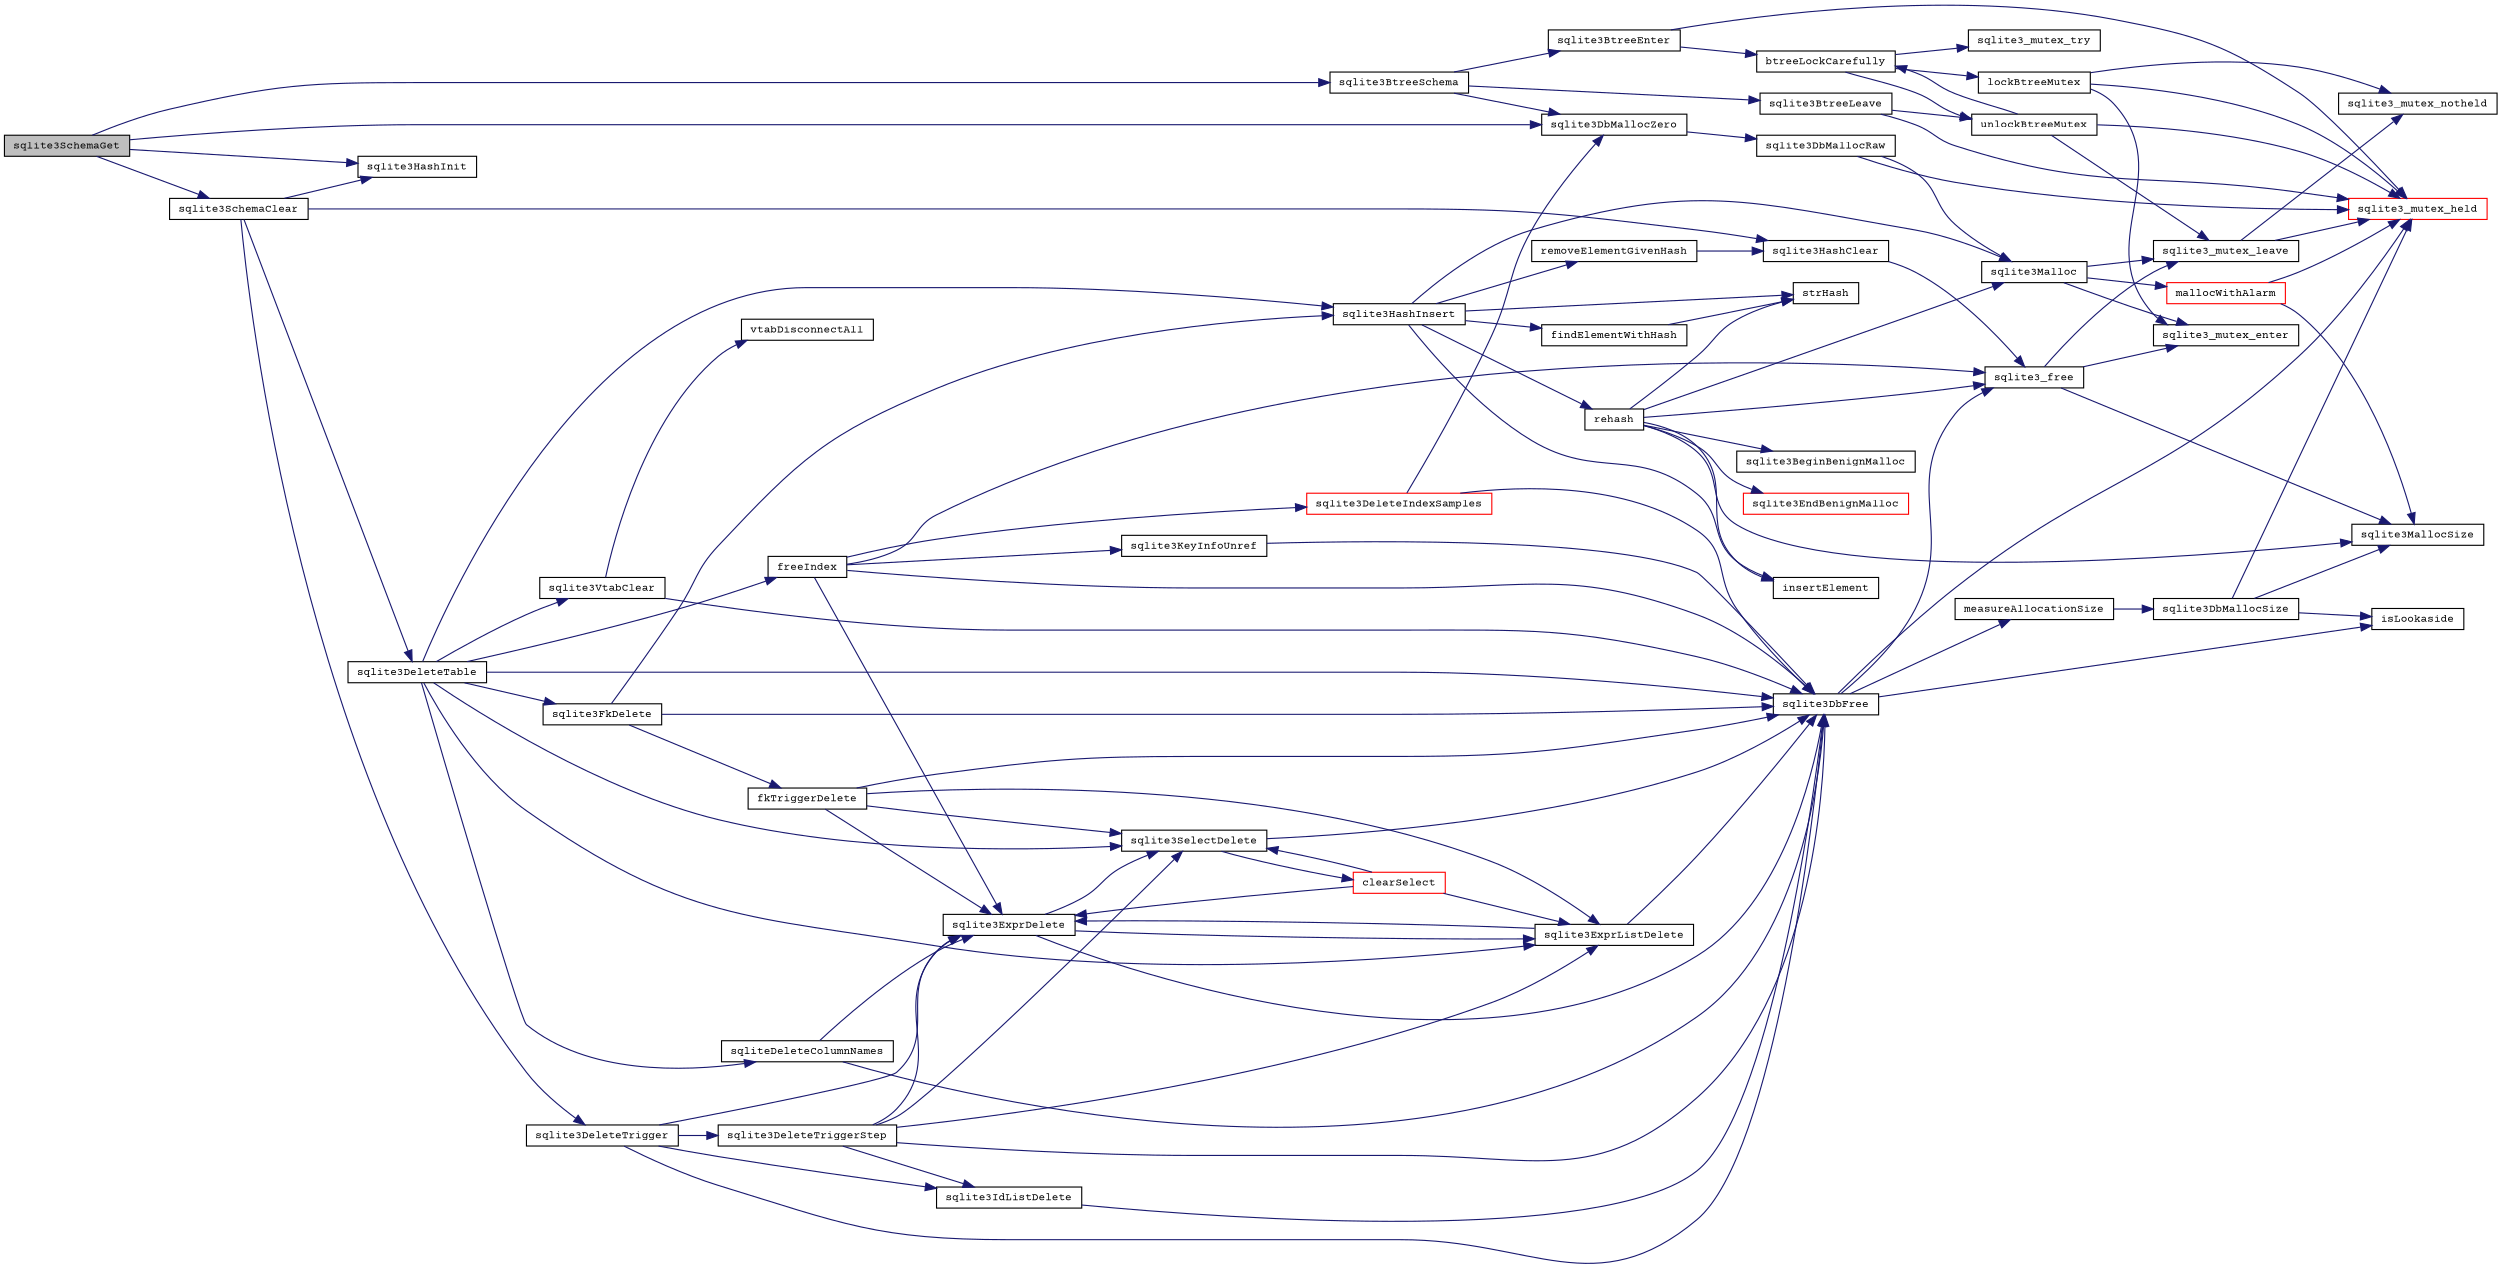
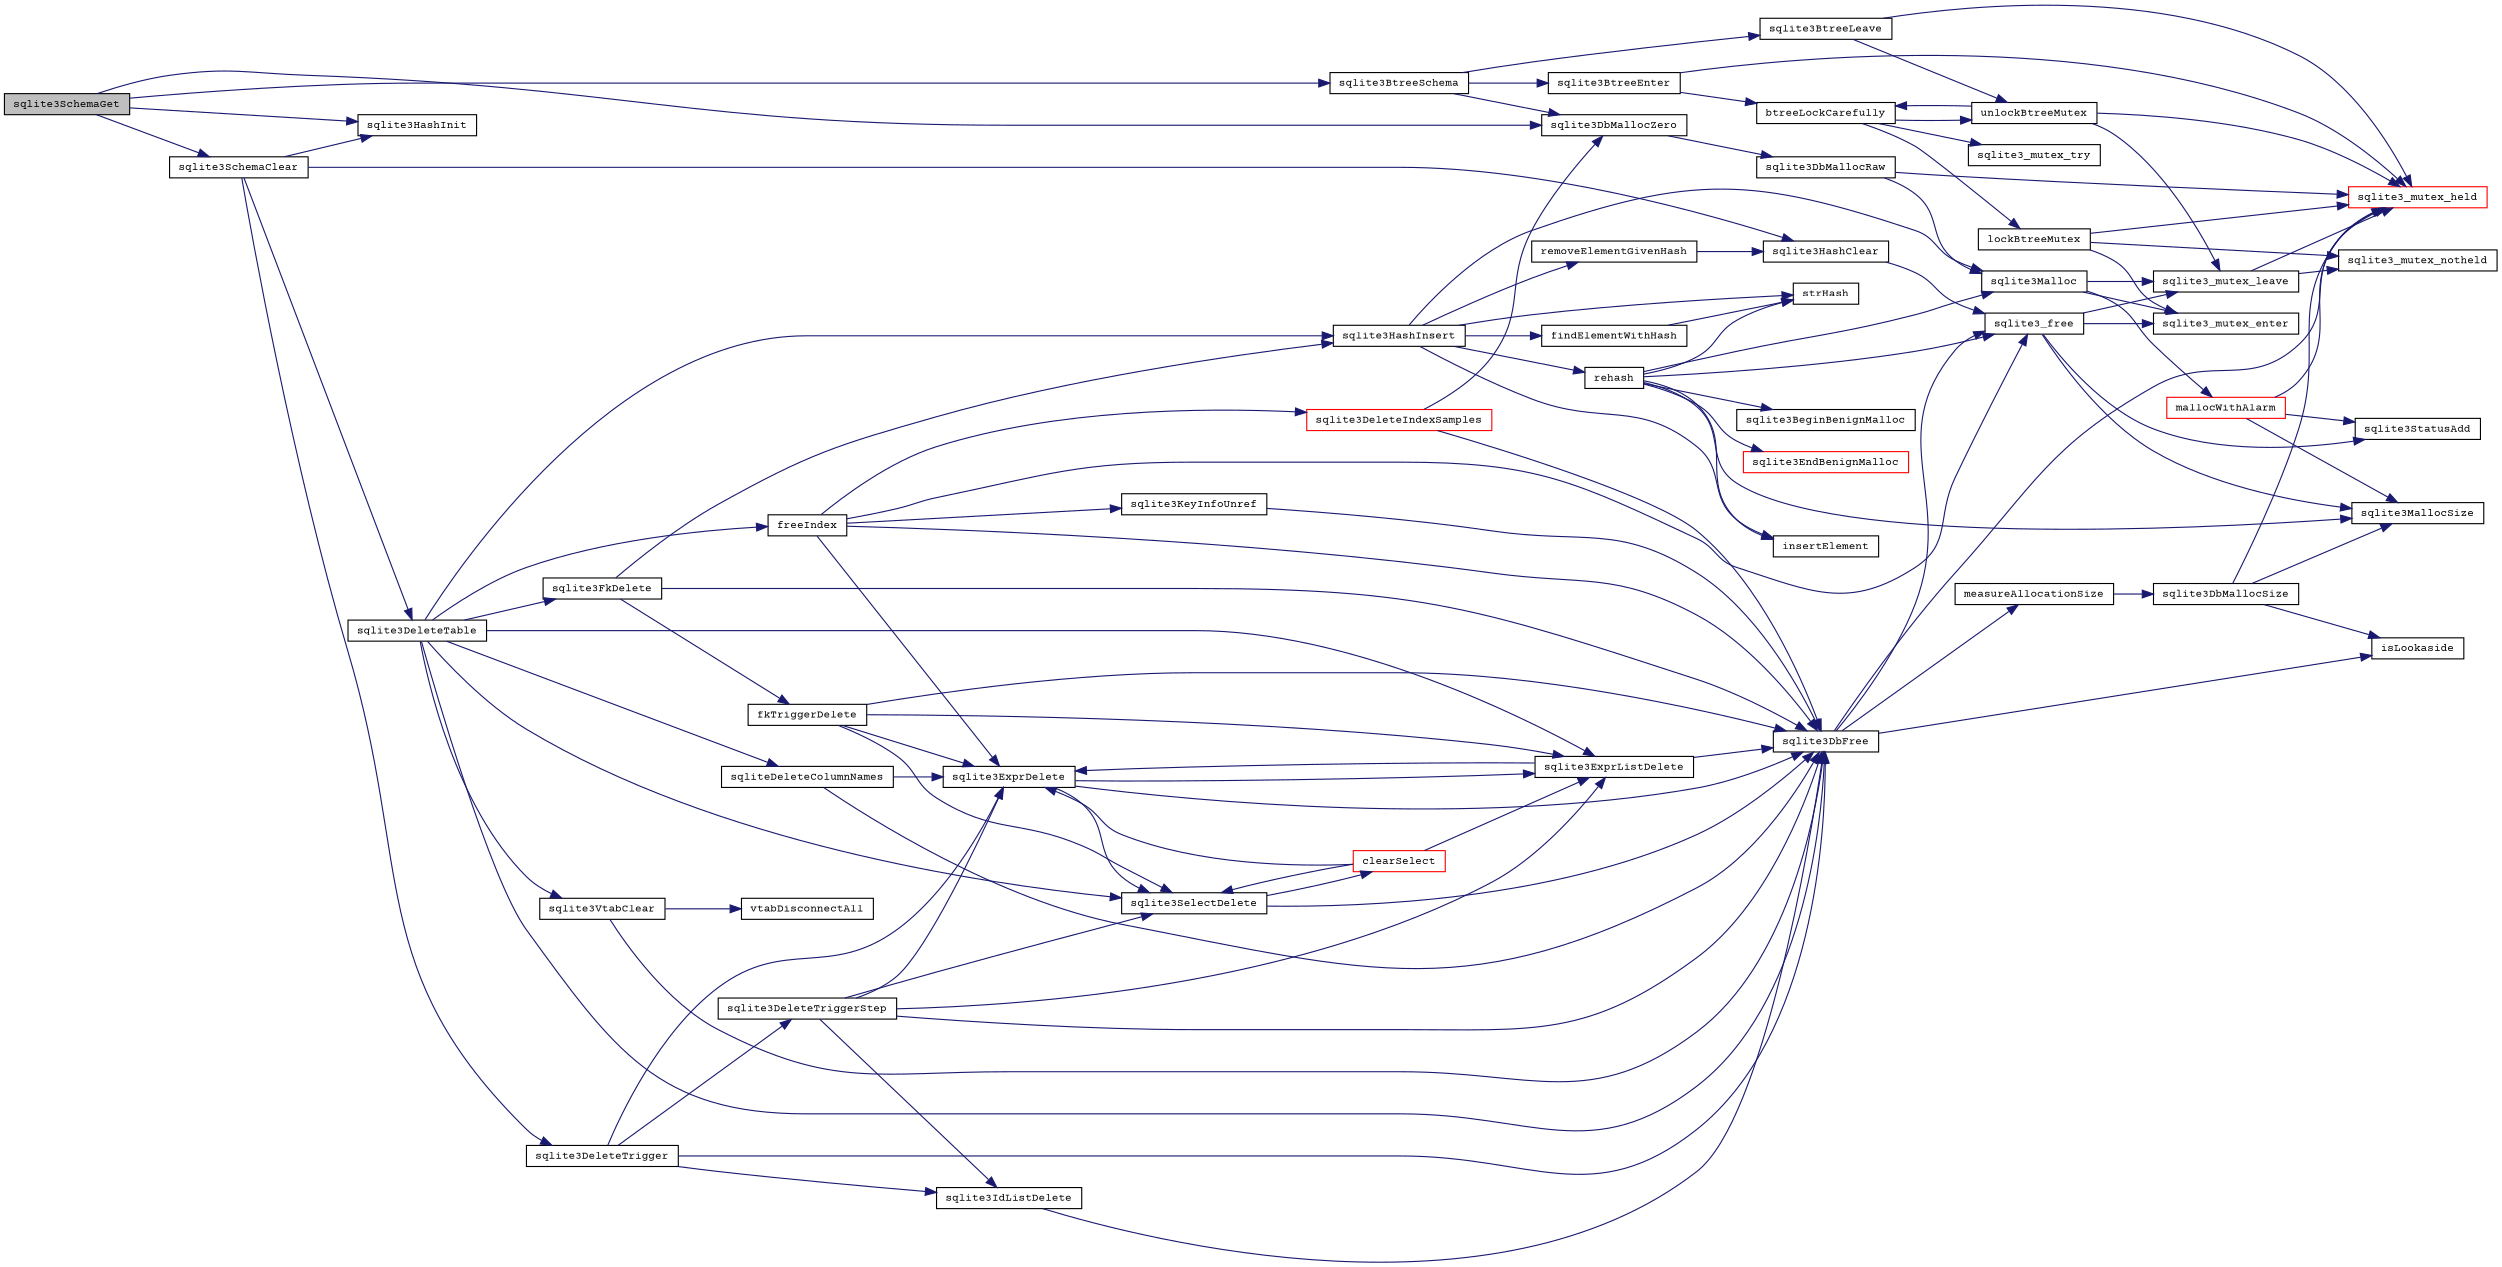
none -> (2418, 429)
